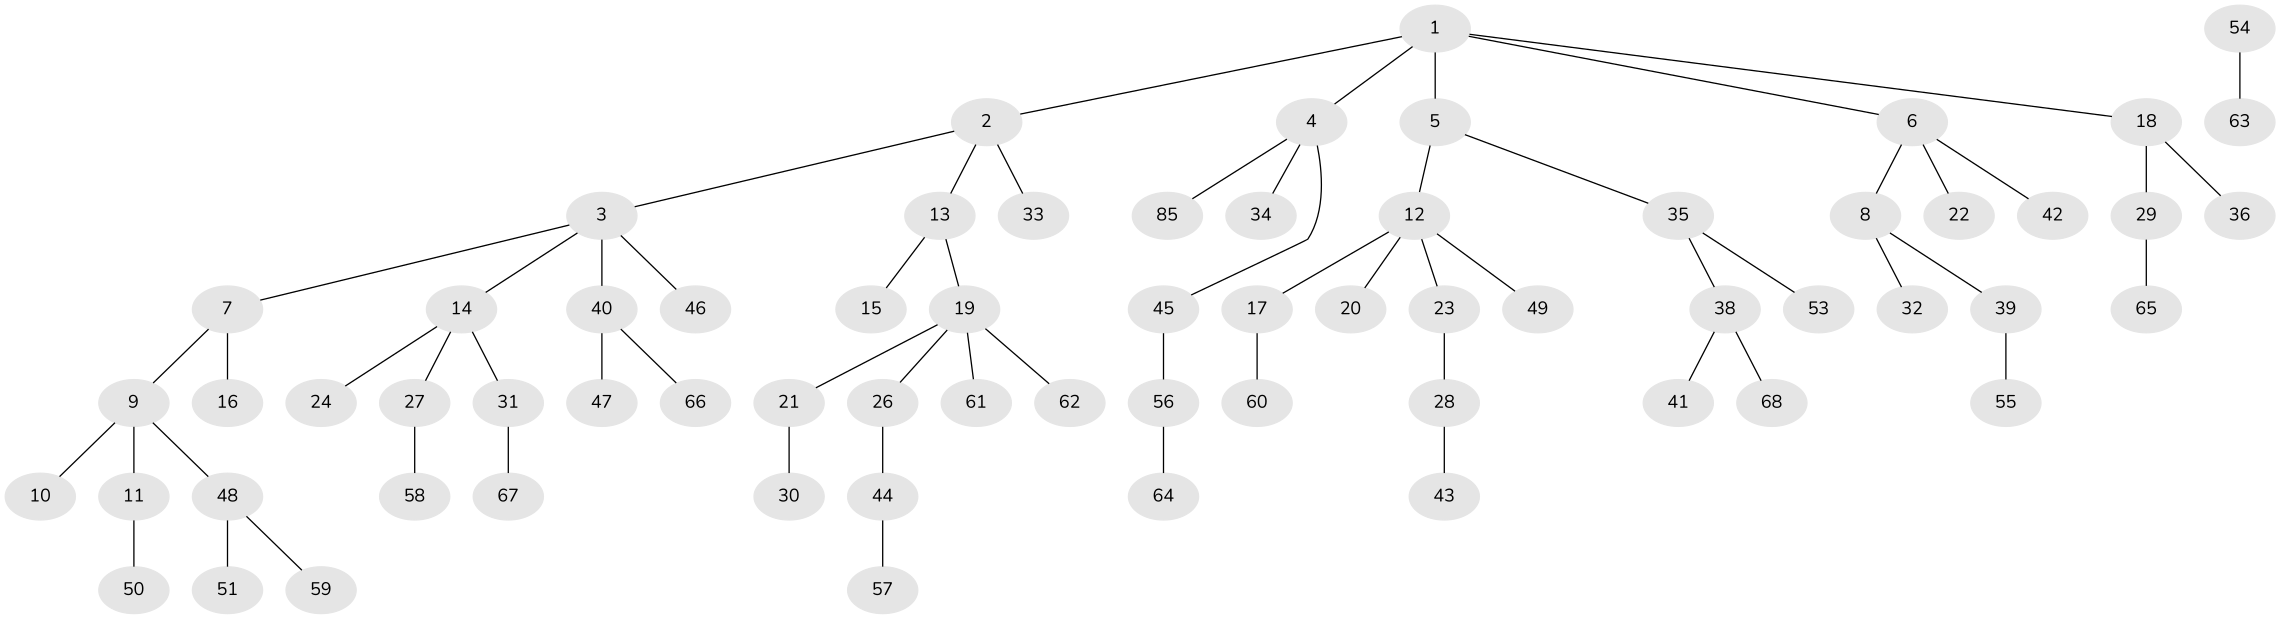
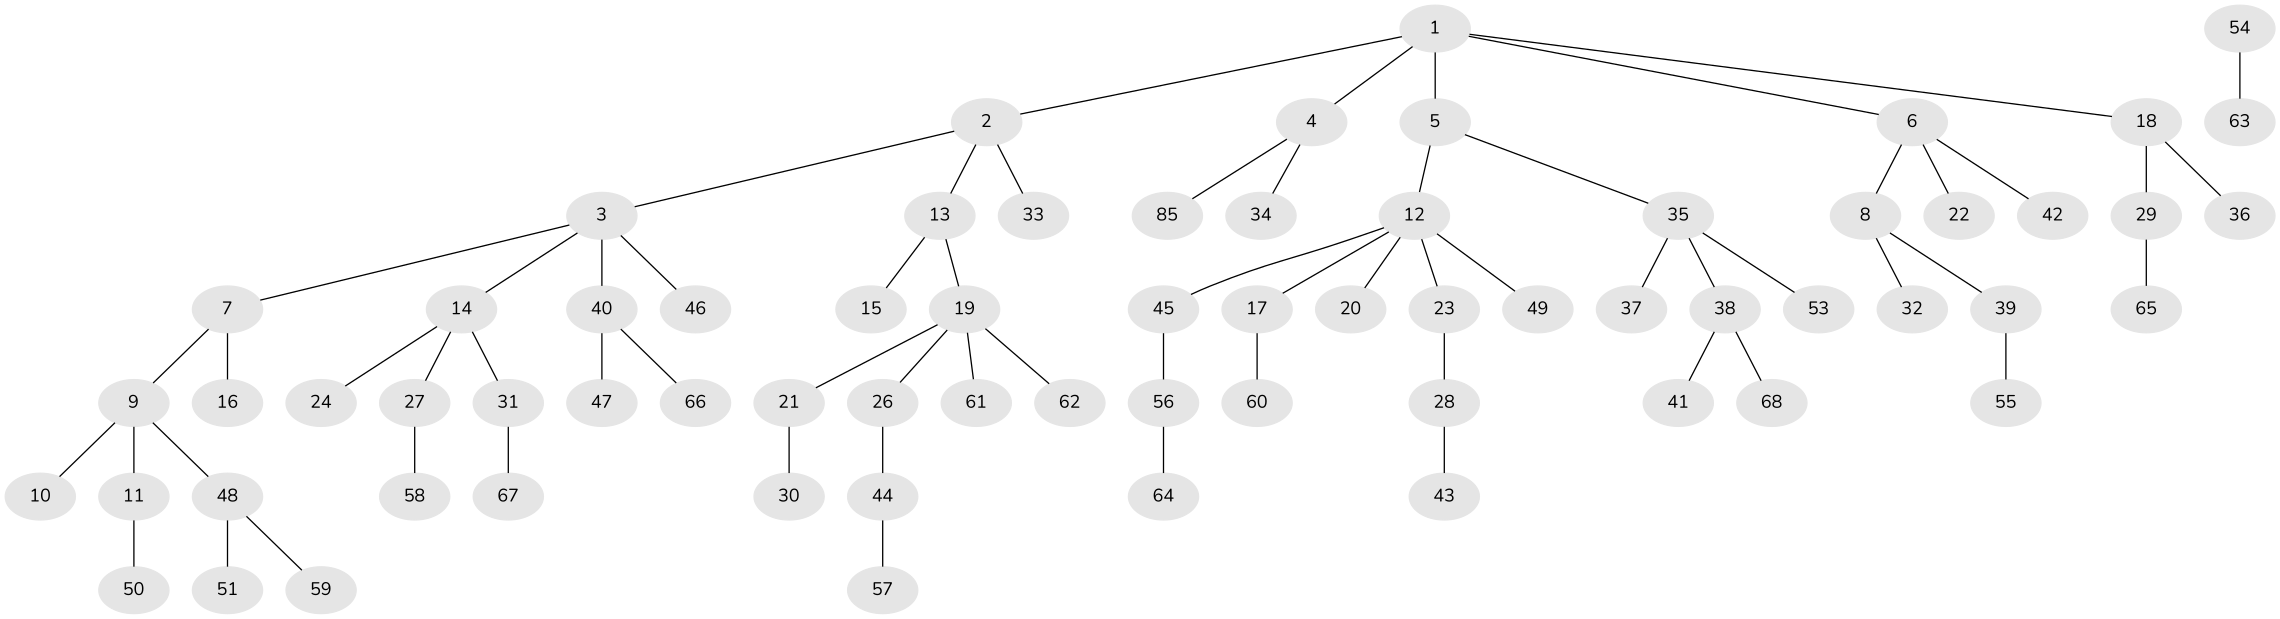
(1293, 246) -> (1287, 259)
none -> (1631, 309)
